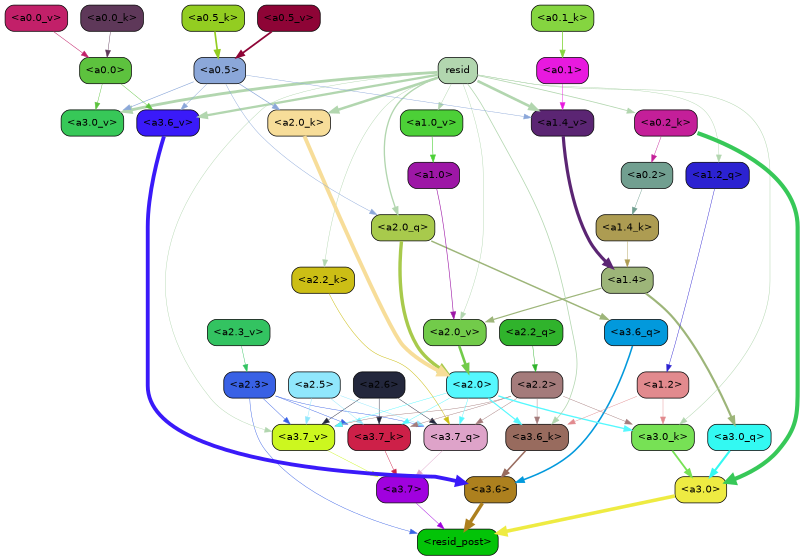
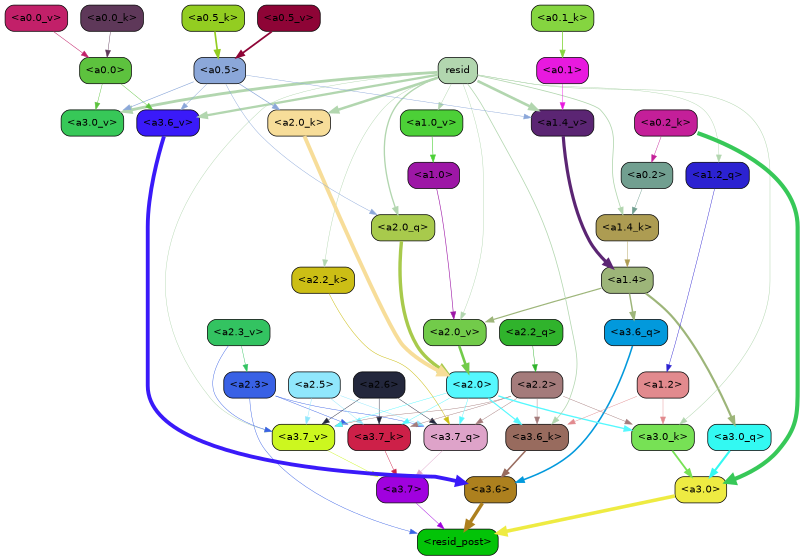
(553, 92) -> (589, 104)
(516, 279) -> (631, 303)
(274, 409) -> (217, 399)
